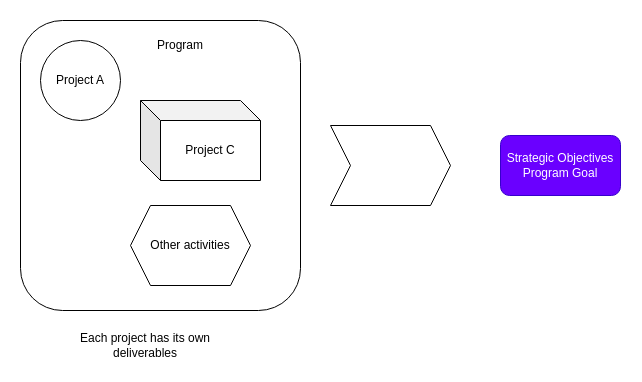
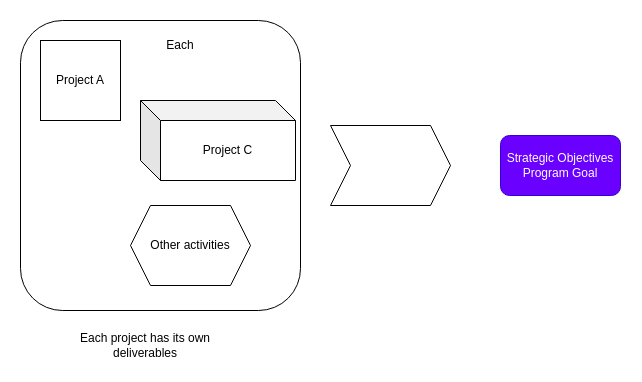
(181, 46) -> (181, 46)
(81, 81) -> (81, 81)
(201, 141) -> (218, 141)
